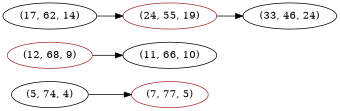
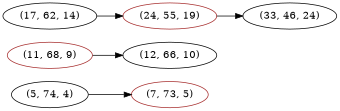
(50, 55) -> (50, 55)
(170, 55) -> (170, 55)
(170, 95) -> (170, 95)
